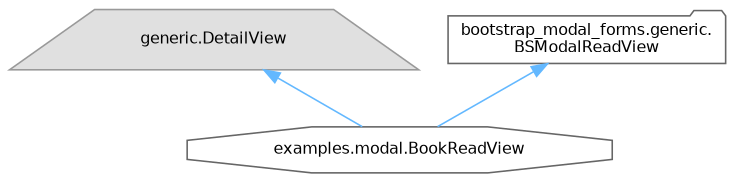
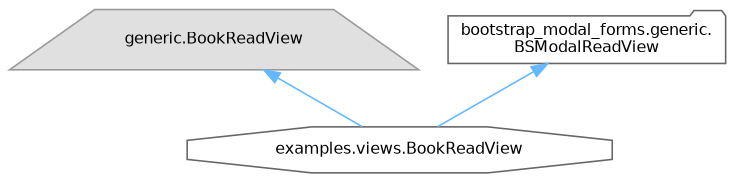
(214, 40) -> (214, 40)
(400, 150) -> (400, 150)
